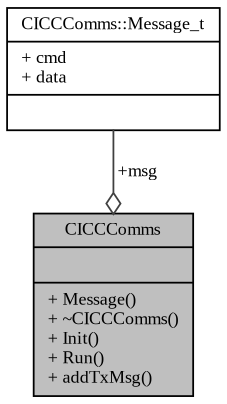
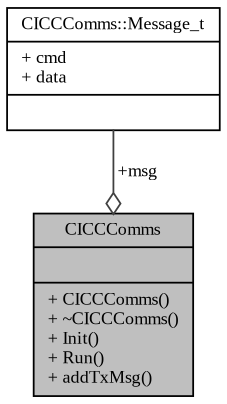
(92, 300) -> (109, 300)
